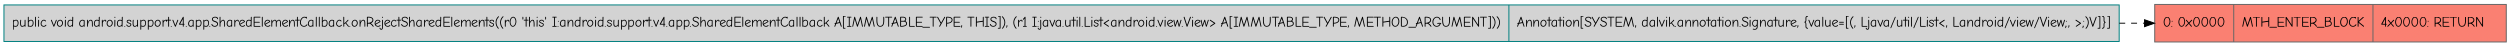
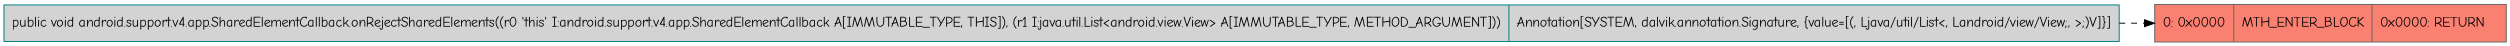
(2439, 23) -> (2439, 23)
